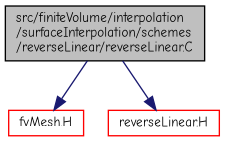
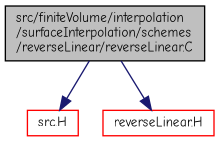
(46, 123) -> (53, 123)
